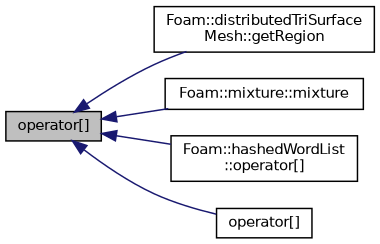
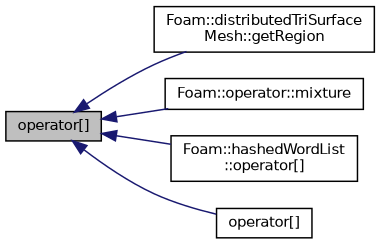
(264, 94) -> (264, 94)
